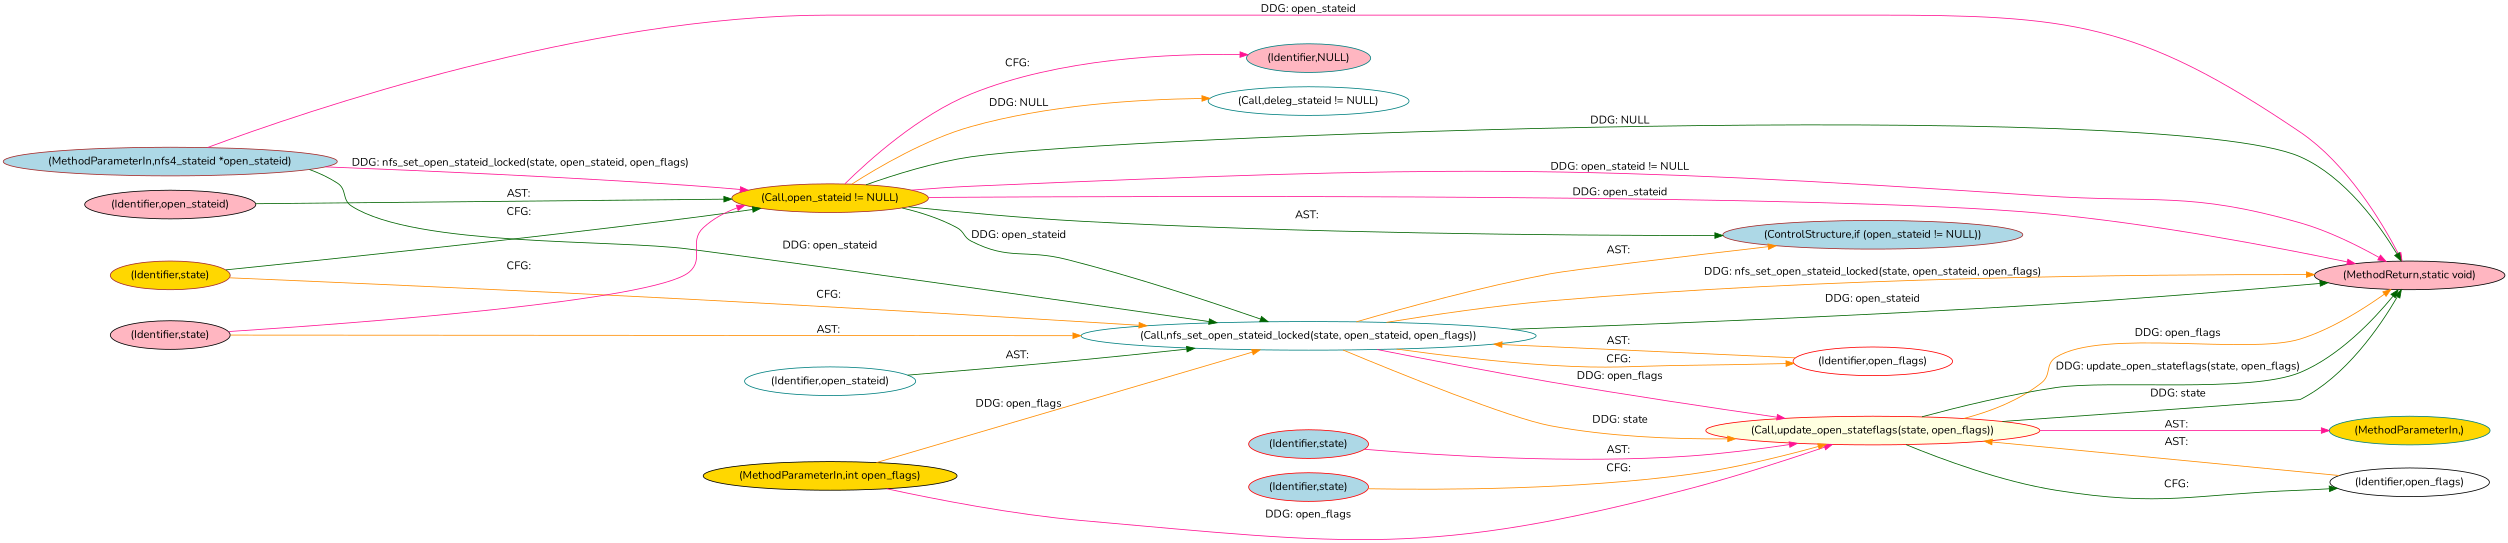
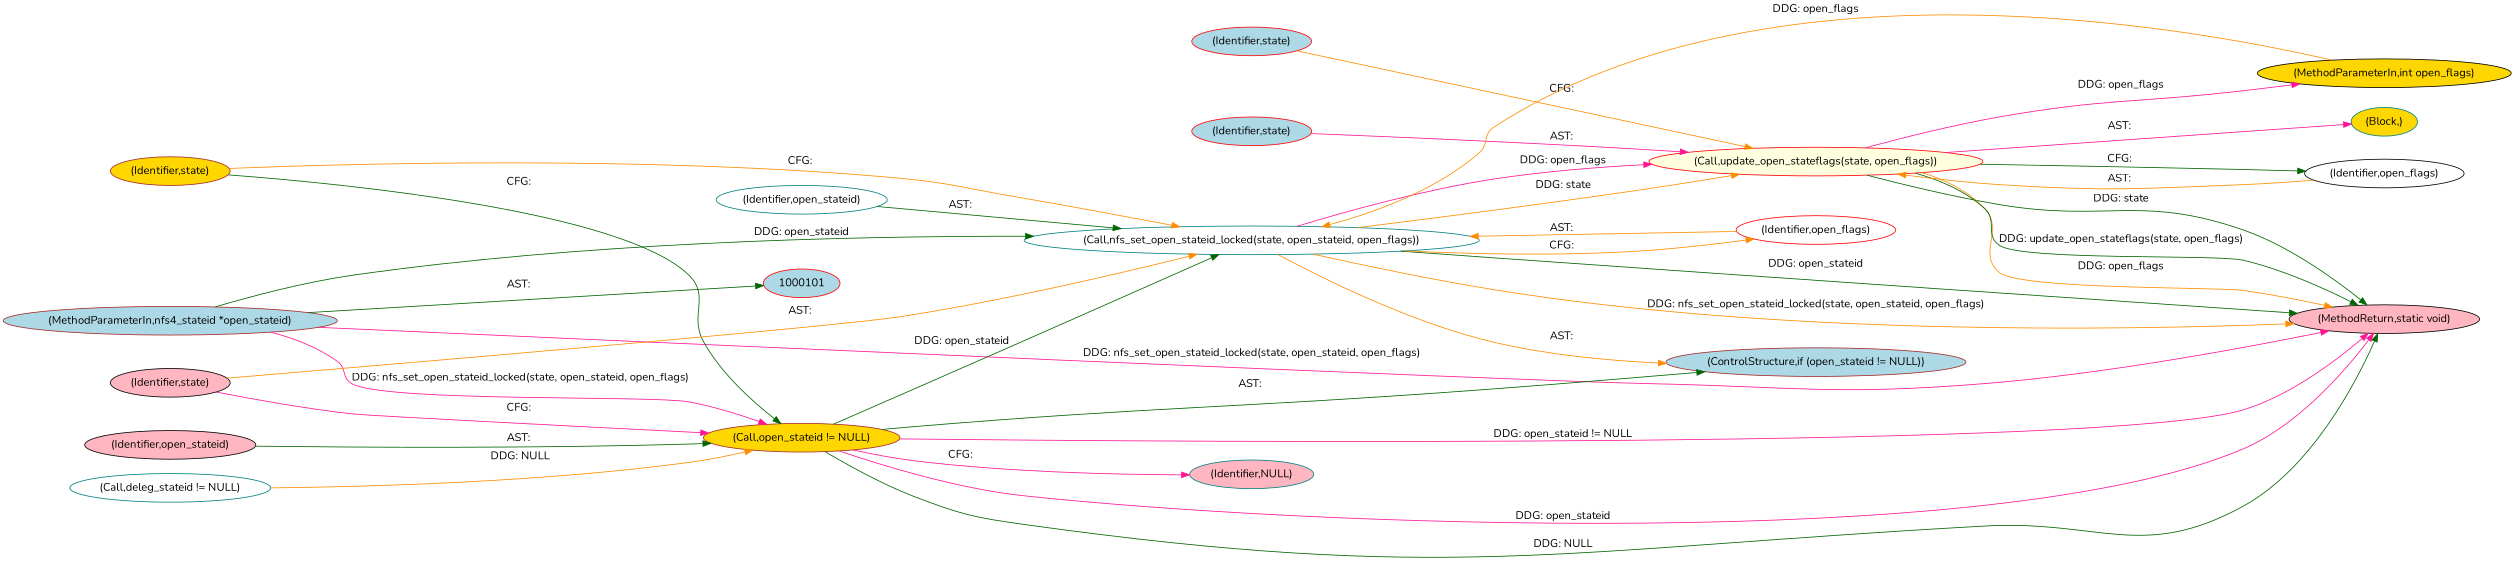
(1309, 9) -> (1252, 353)
(1020, 115) -> (509, 479)
none -> (802, 283)
(2410, 431) -> (2384, 122)
(1359, 539) -> (2077, 106)
